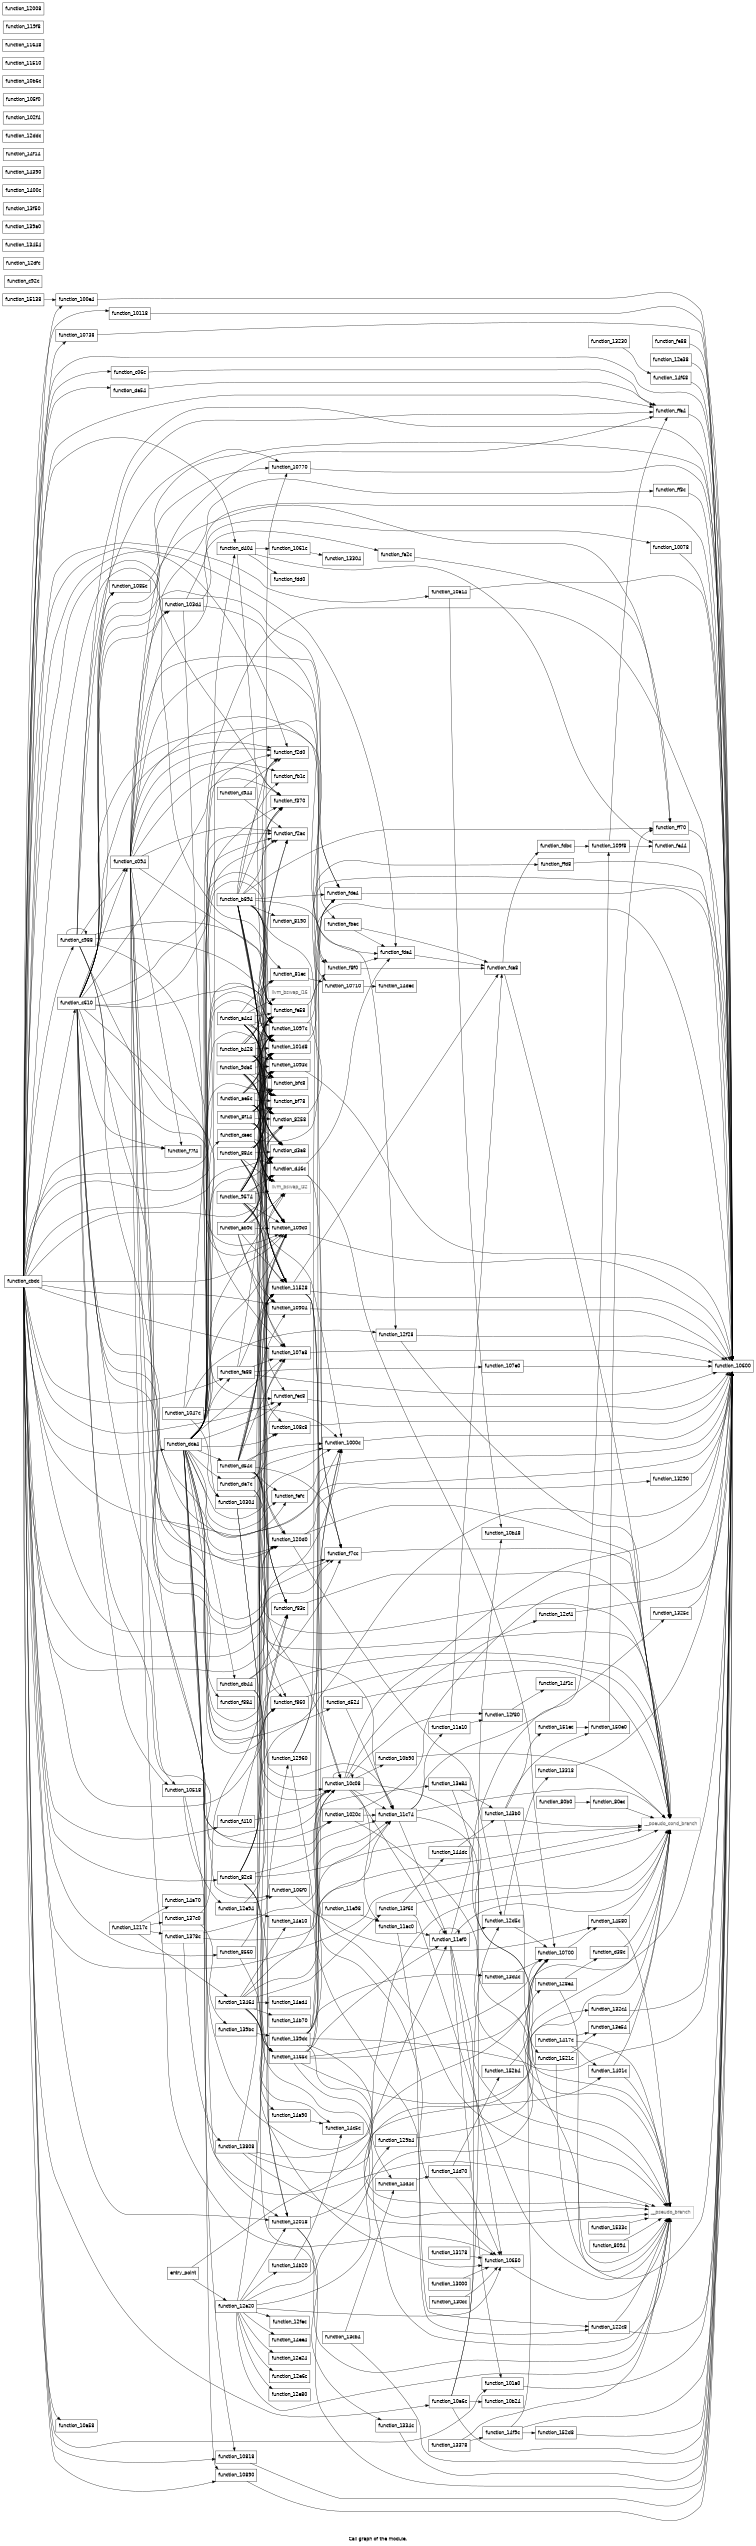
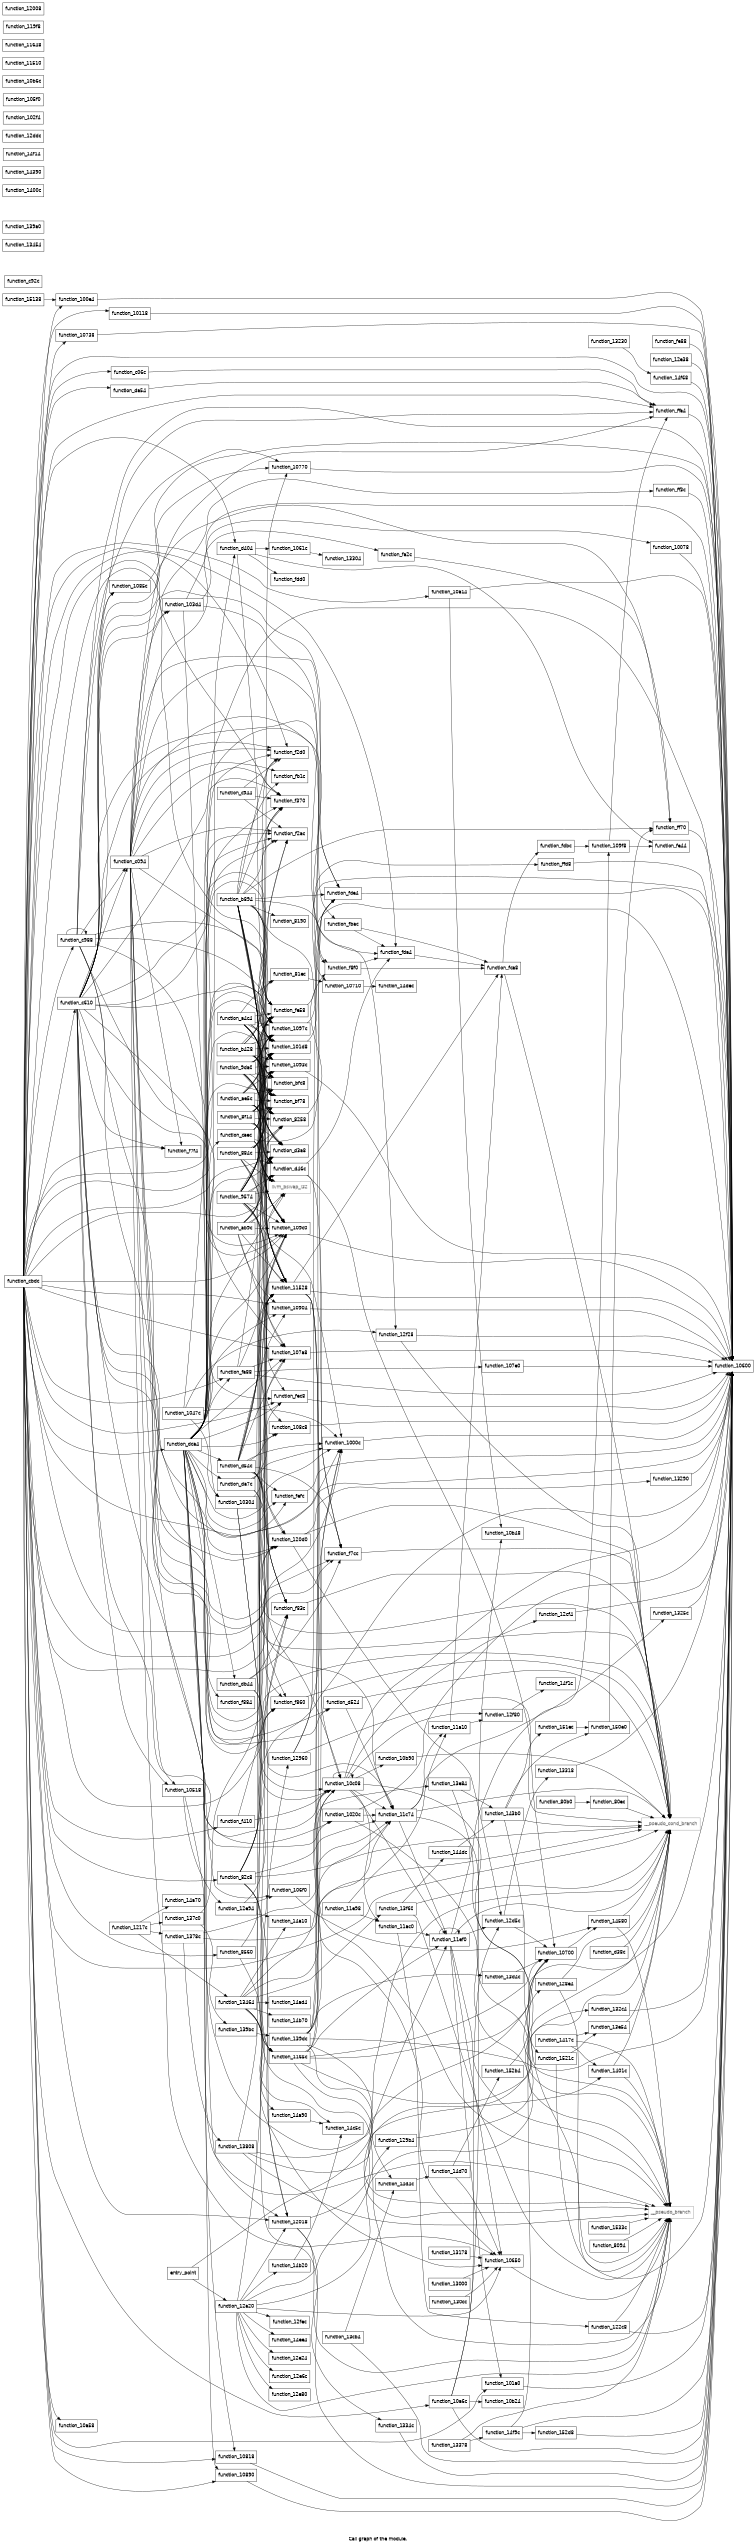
(23, 209) -> none
(23, 263) -> none
none -> (261, 797)
(264, 936) -> (253, 982)
(290, 993) -> none
(149, 1219) -> (162, 1557)
(260, 1230) -> (220, 1356)
none -> (414, 1830)
(579, 1969) -> (636, 1924)
(415, 2127) -> (515, 1702)
